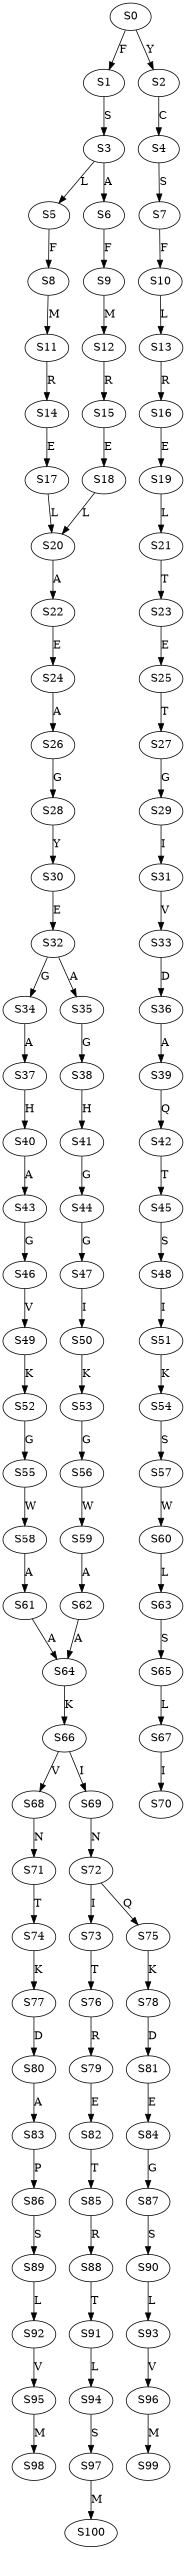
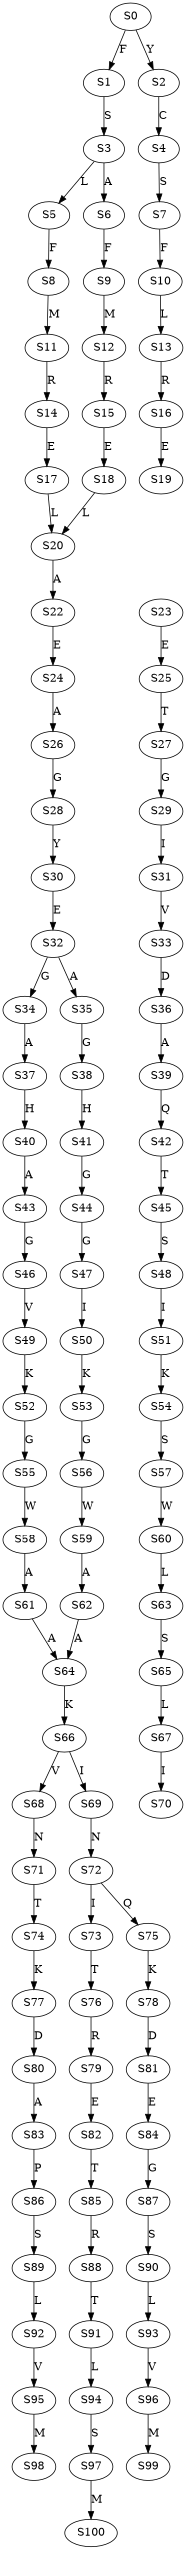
(161, 546) -> none
